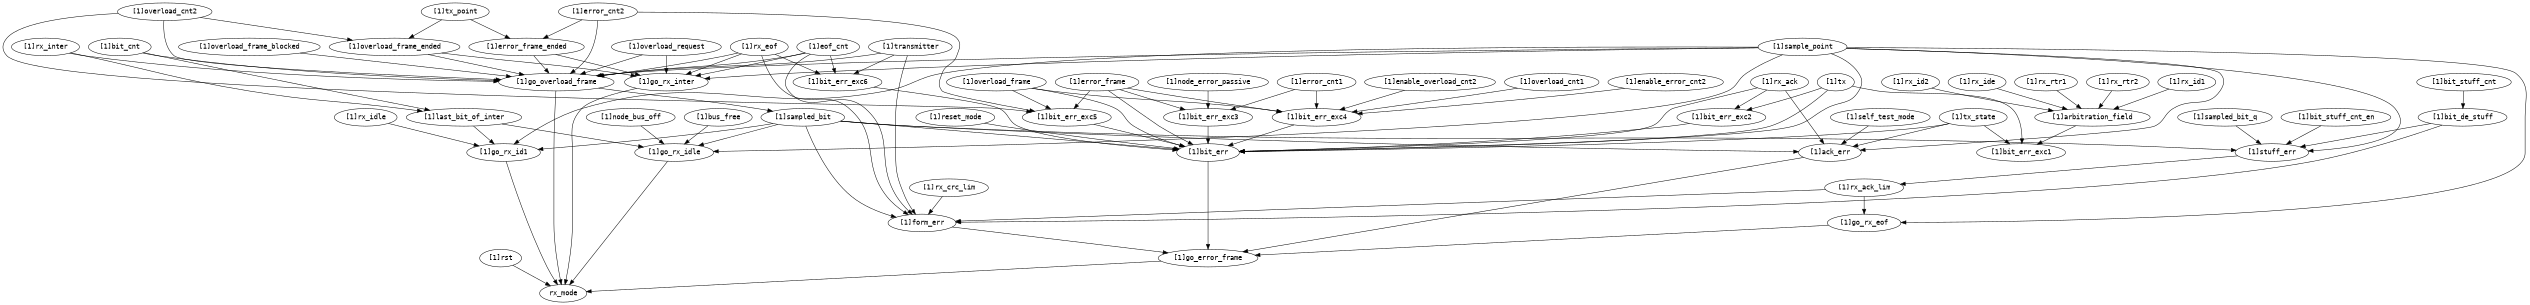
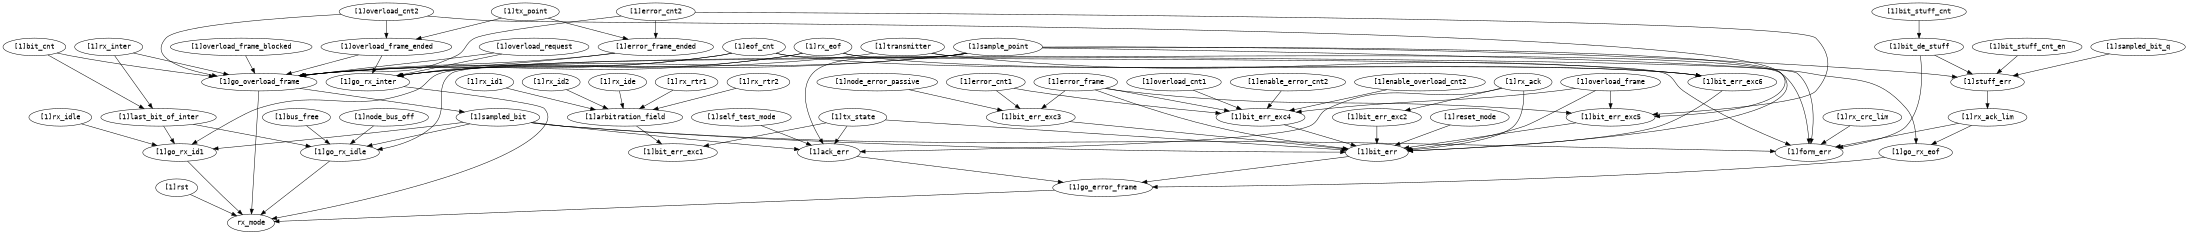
(1836, 82) -> none
(1466, 138) -> none
(1058, 240) -> none
